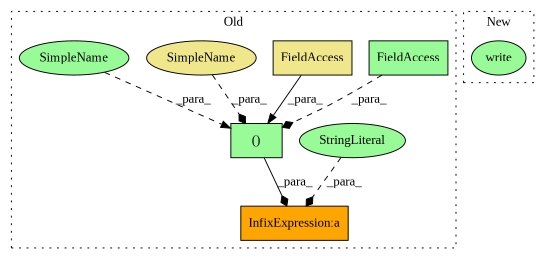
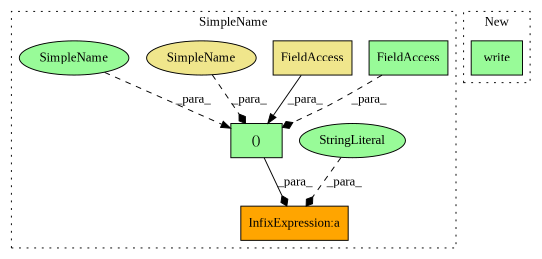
(234, 22) -> (234, 22)
(499, 58) -> (497, 58)
